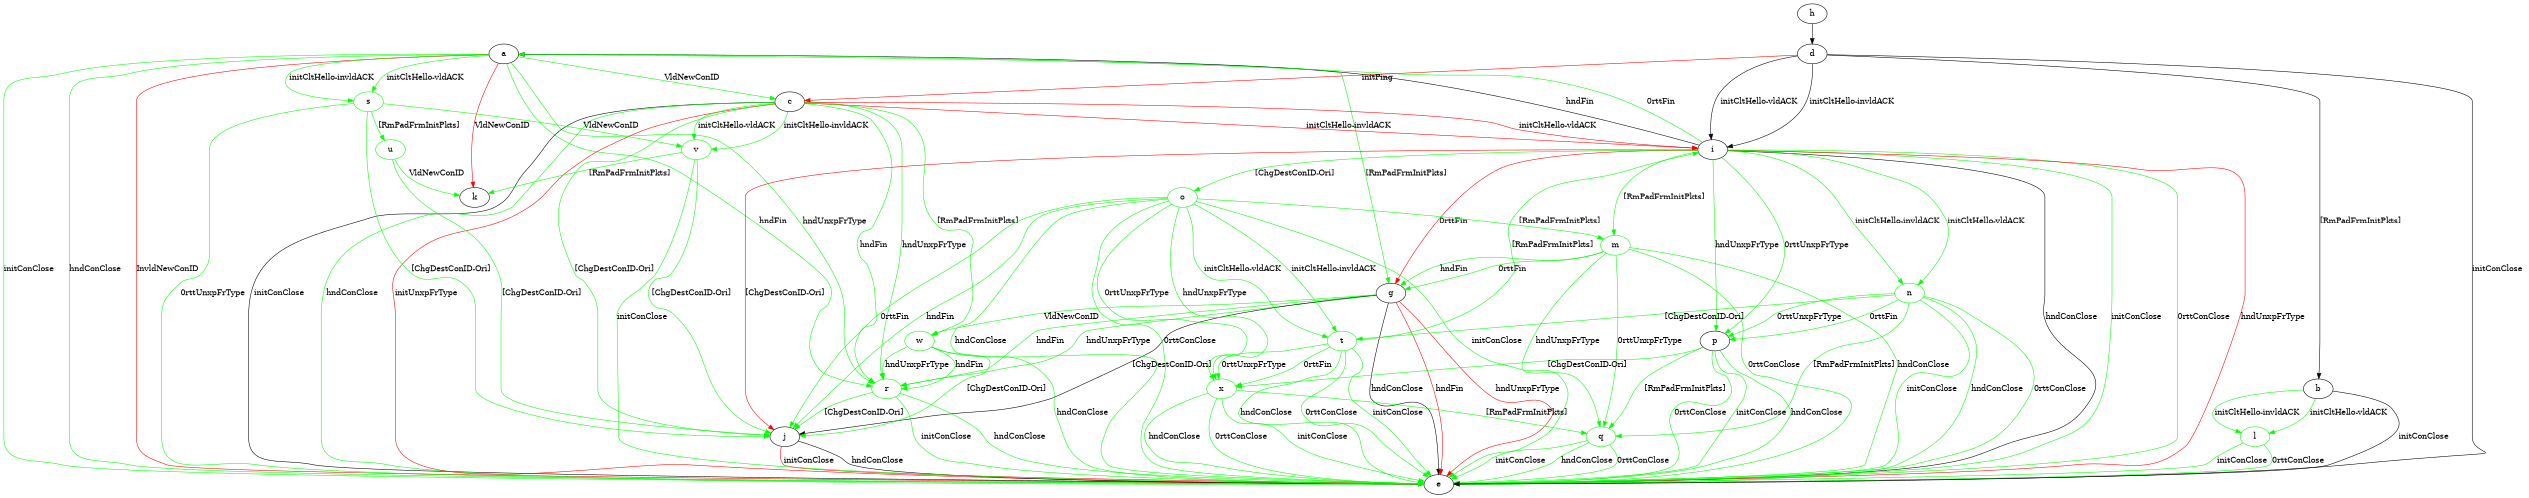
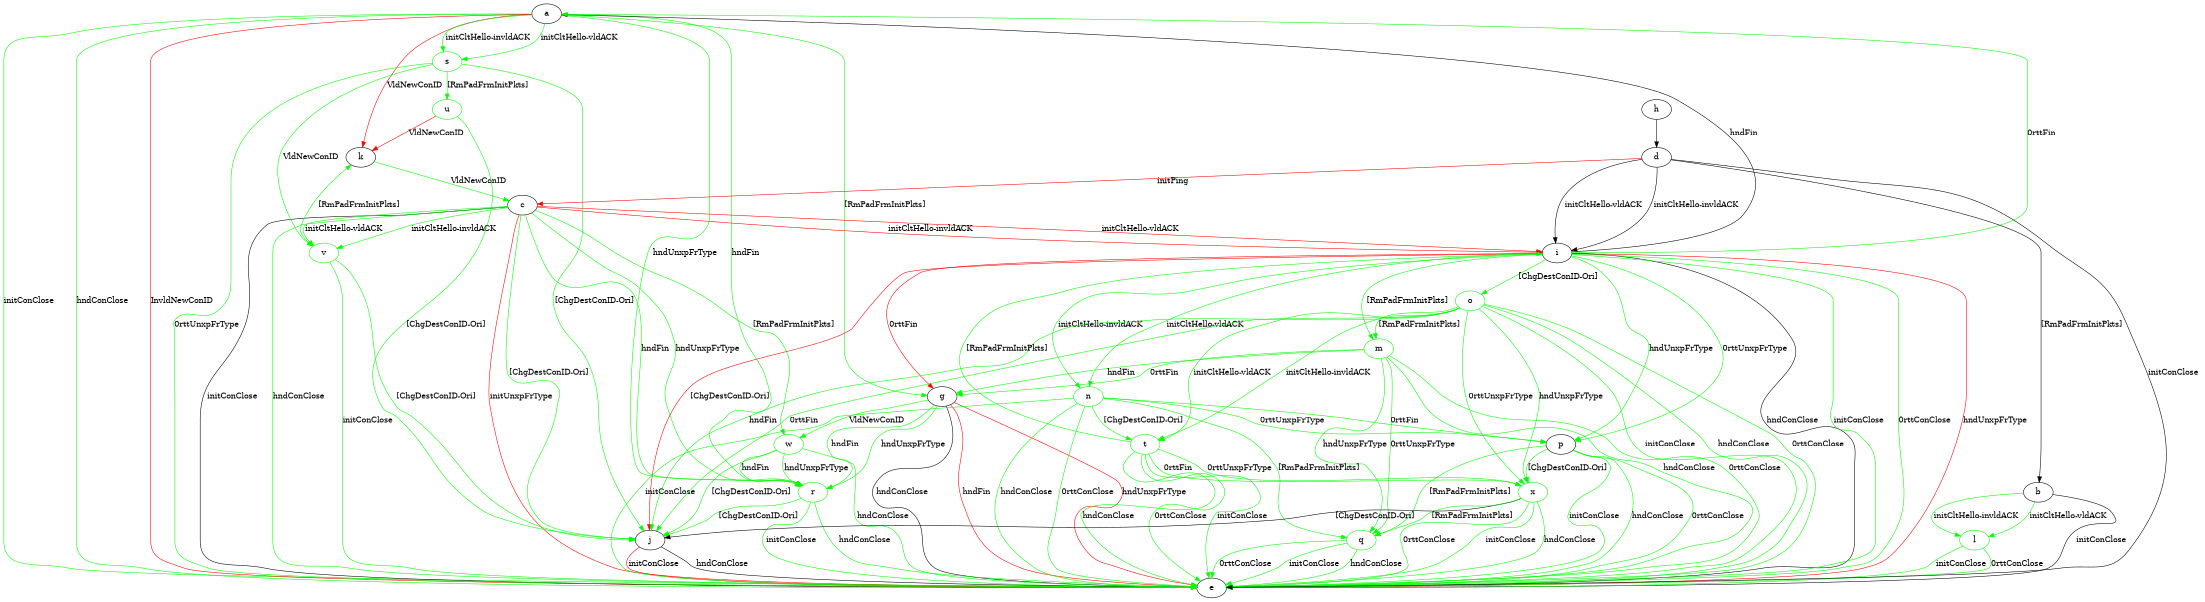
(644, 77) -> (439, 180)
(420, 184) -> (406, 132)
(1096, 378) -> (1097, 527)
